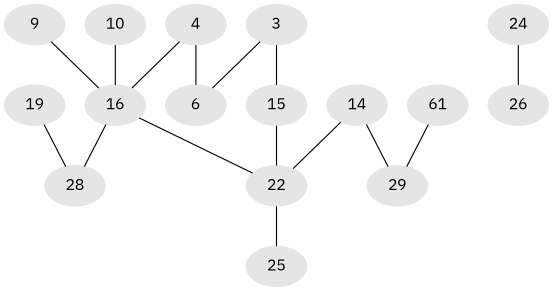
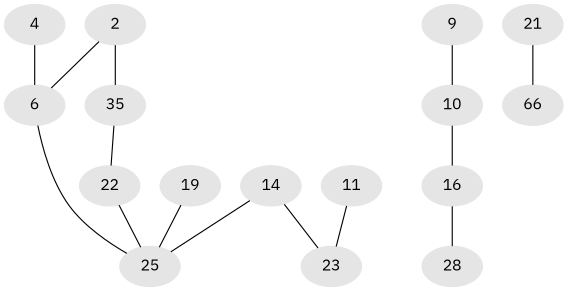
(277, 25) -> (115, 25)
(518, 25) -> (533, 25)
(75, 65) -> (452, 65)
(156, 65) -> none
(277, 105) -> (115, 105)
(438, 105) -> (352, 186)
(518, 105) -> (533, 105)
(317, 145) -> (210, 226)
(55, 146) -> (170, 226)
(196, 146) -> none
(397, 186) -> (331, 266)
none -> (66, 201)
